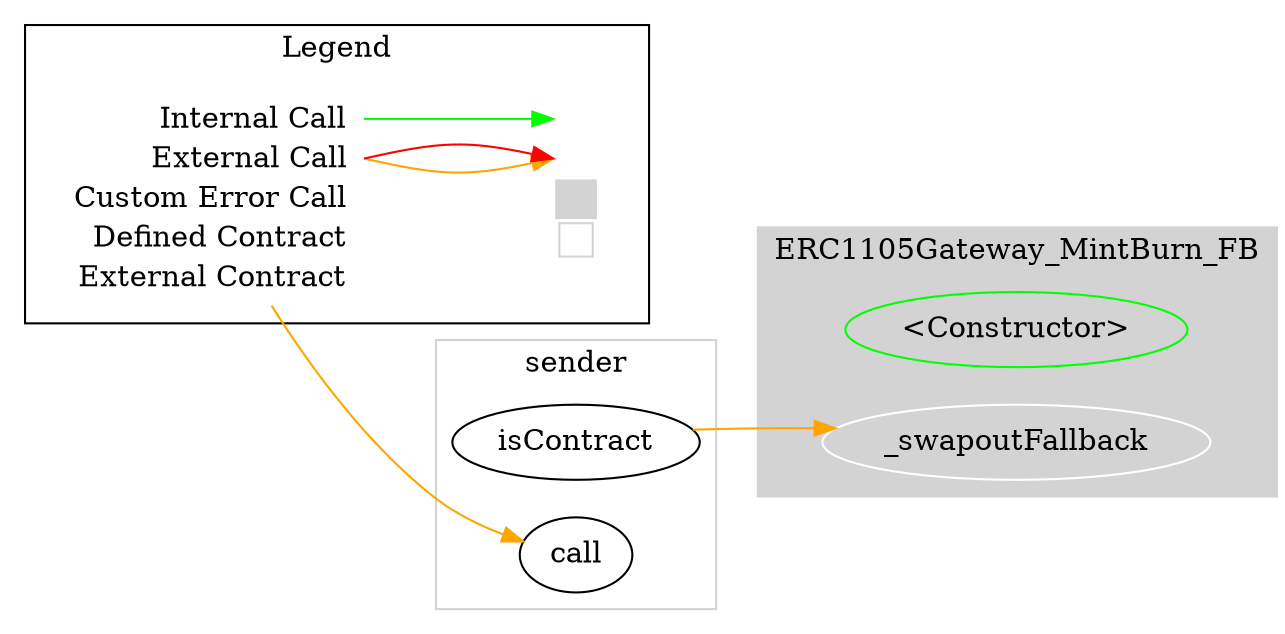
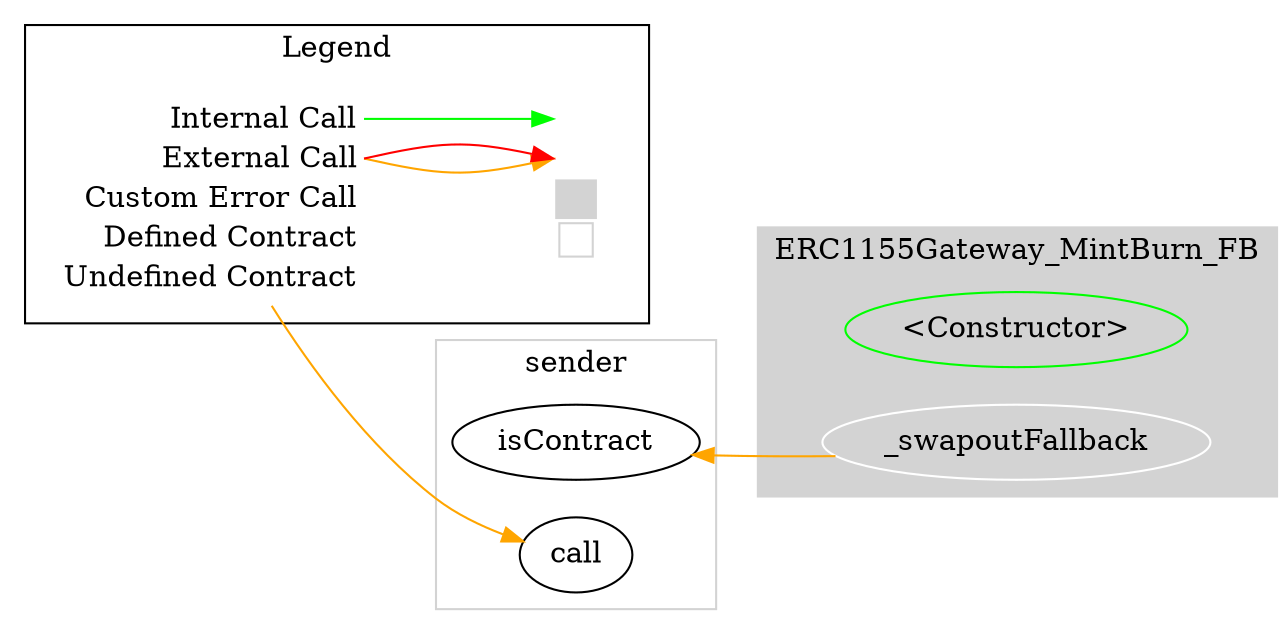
(1017, 251) -> (1017, 251)
(213, 277) -> (211, 277)
(744, 429) -> (775, 456)
